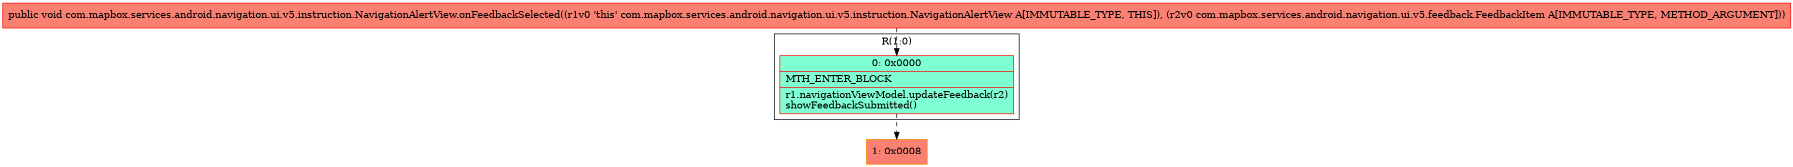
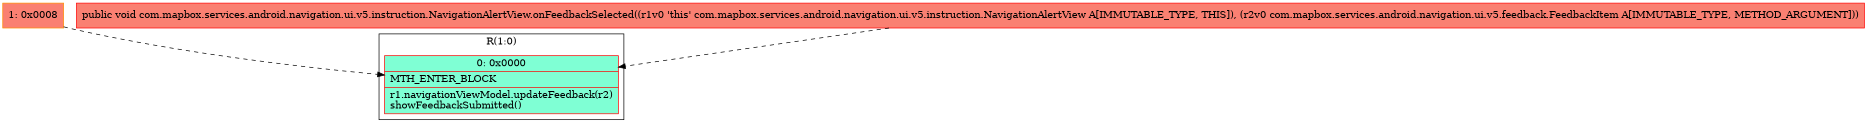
(897, 124) -> (220, 56)
